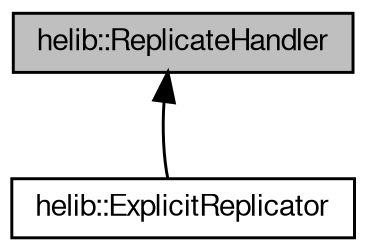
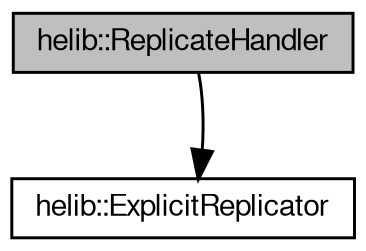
(164, 141) -> (203, 111)
